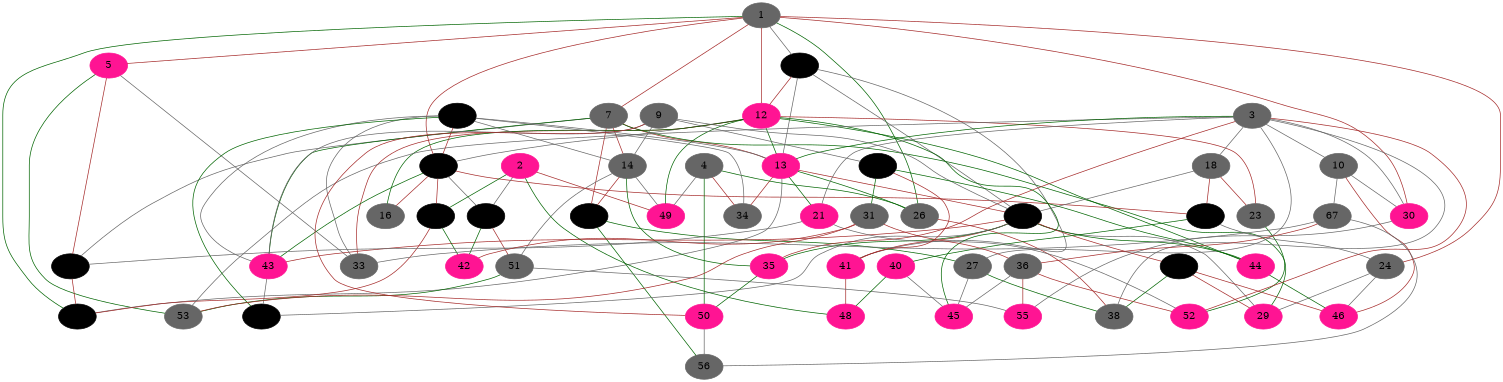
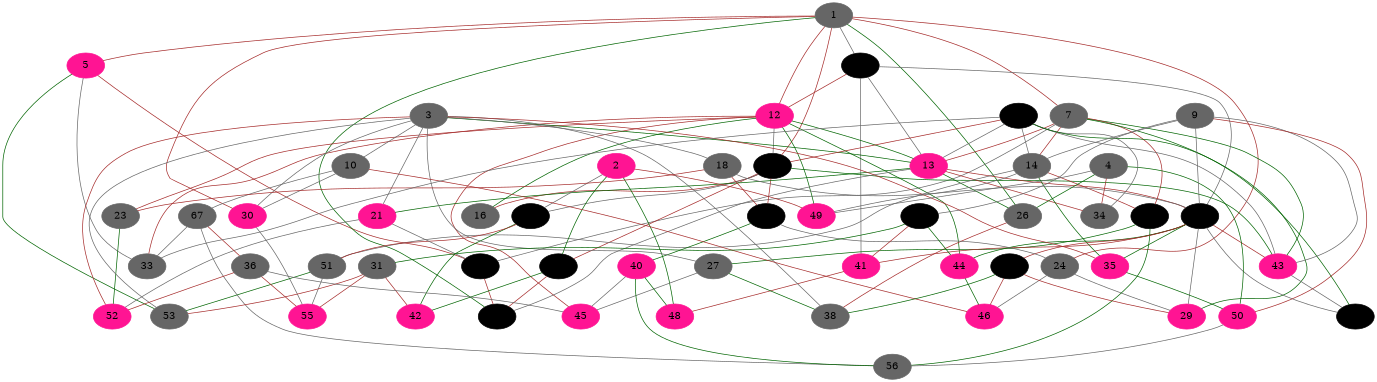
(1008, 186) -> (516, 160)
(946, 241) -> (342, 291)
none -> (733, 355)
